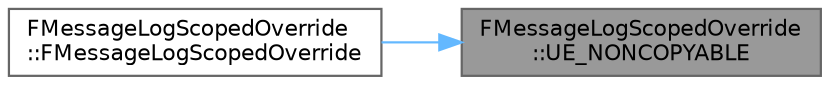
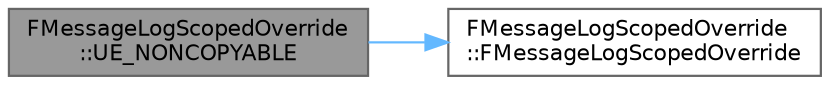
(410, 42) -> (397, 42)
